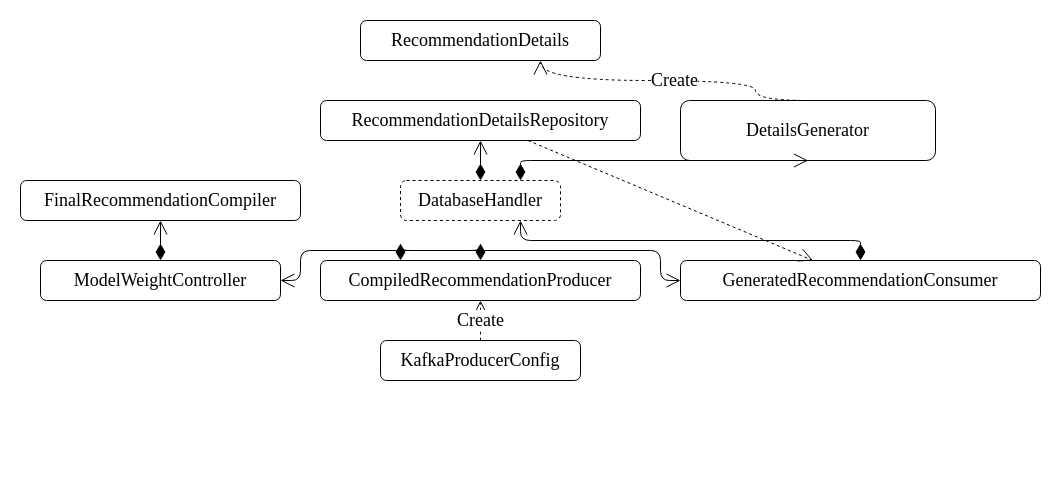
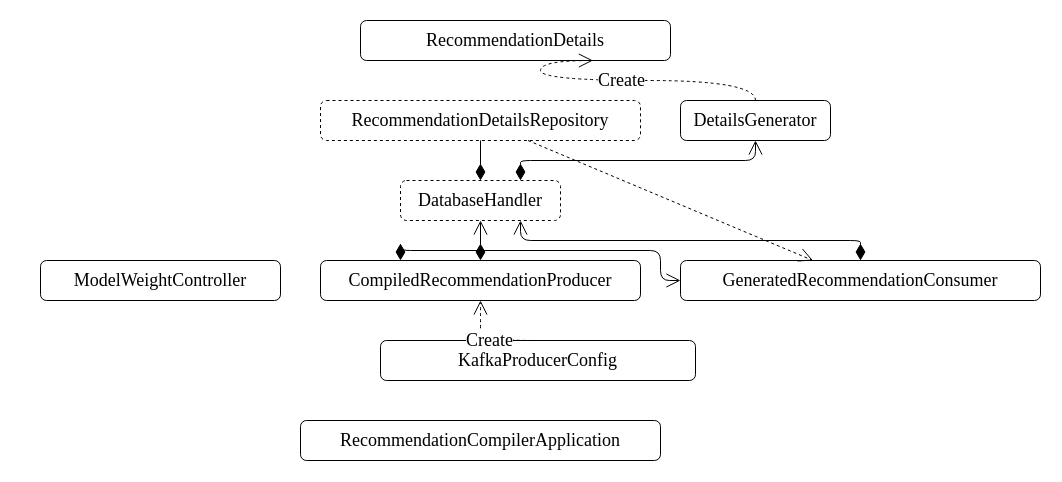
(481, 41) -> (516, 41)
(481, 121) -> (481, 121)
(808, 131) -> (756, 121)
(481, 146) -> (481, 145)
(161, 201) -> none
(161, 234) -> none
(335, 251) -> (481, 234)
(481, 361) -> (538, 361)
none -> (481, 441)
